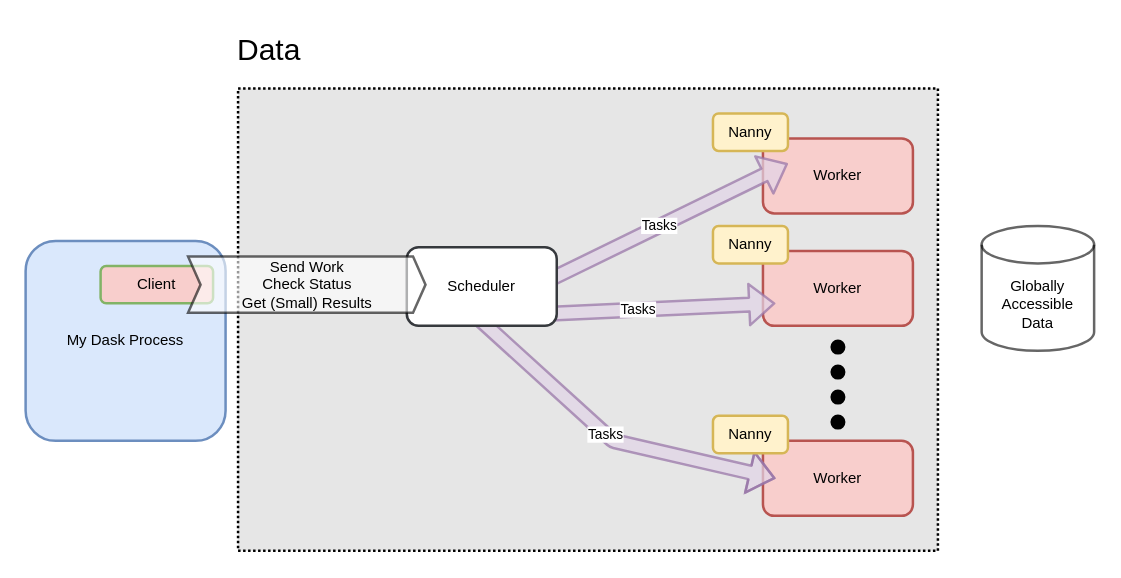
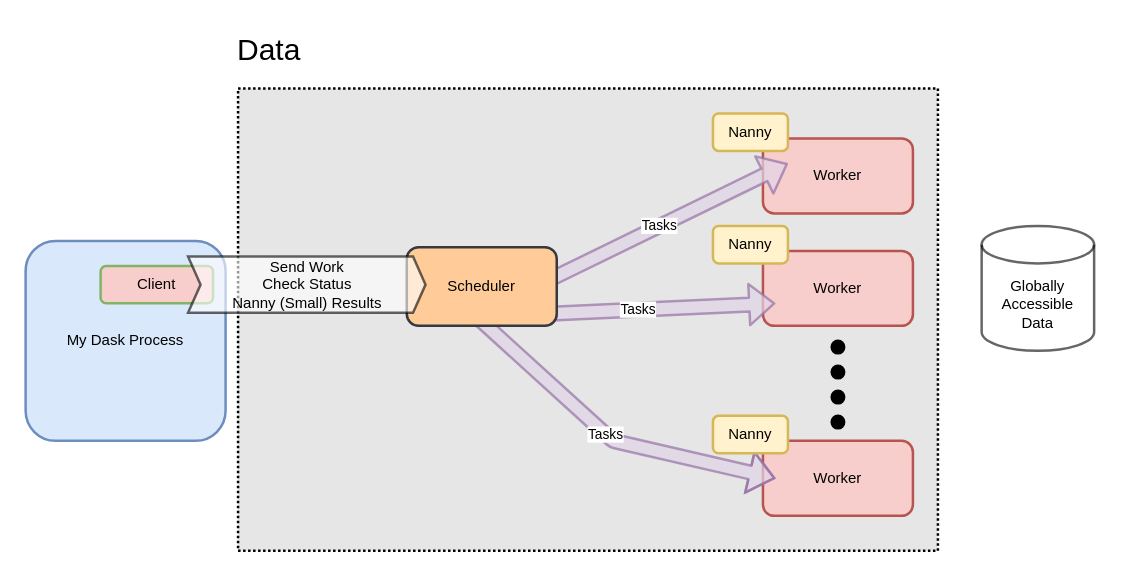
(308, 284) -> (308, 284)
(482, 286) -> (482, 286)
